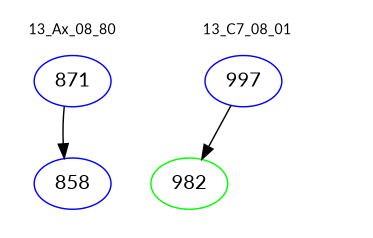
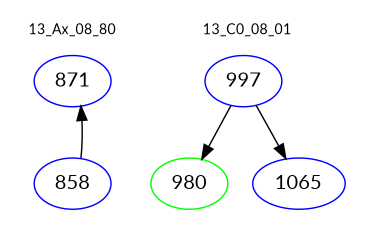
(248, 31) -> (248, 31)
(63, 125) -> (82, 139)
(189, 184) -> (189, 184)
none -> (299, 184)
